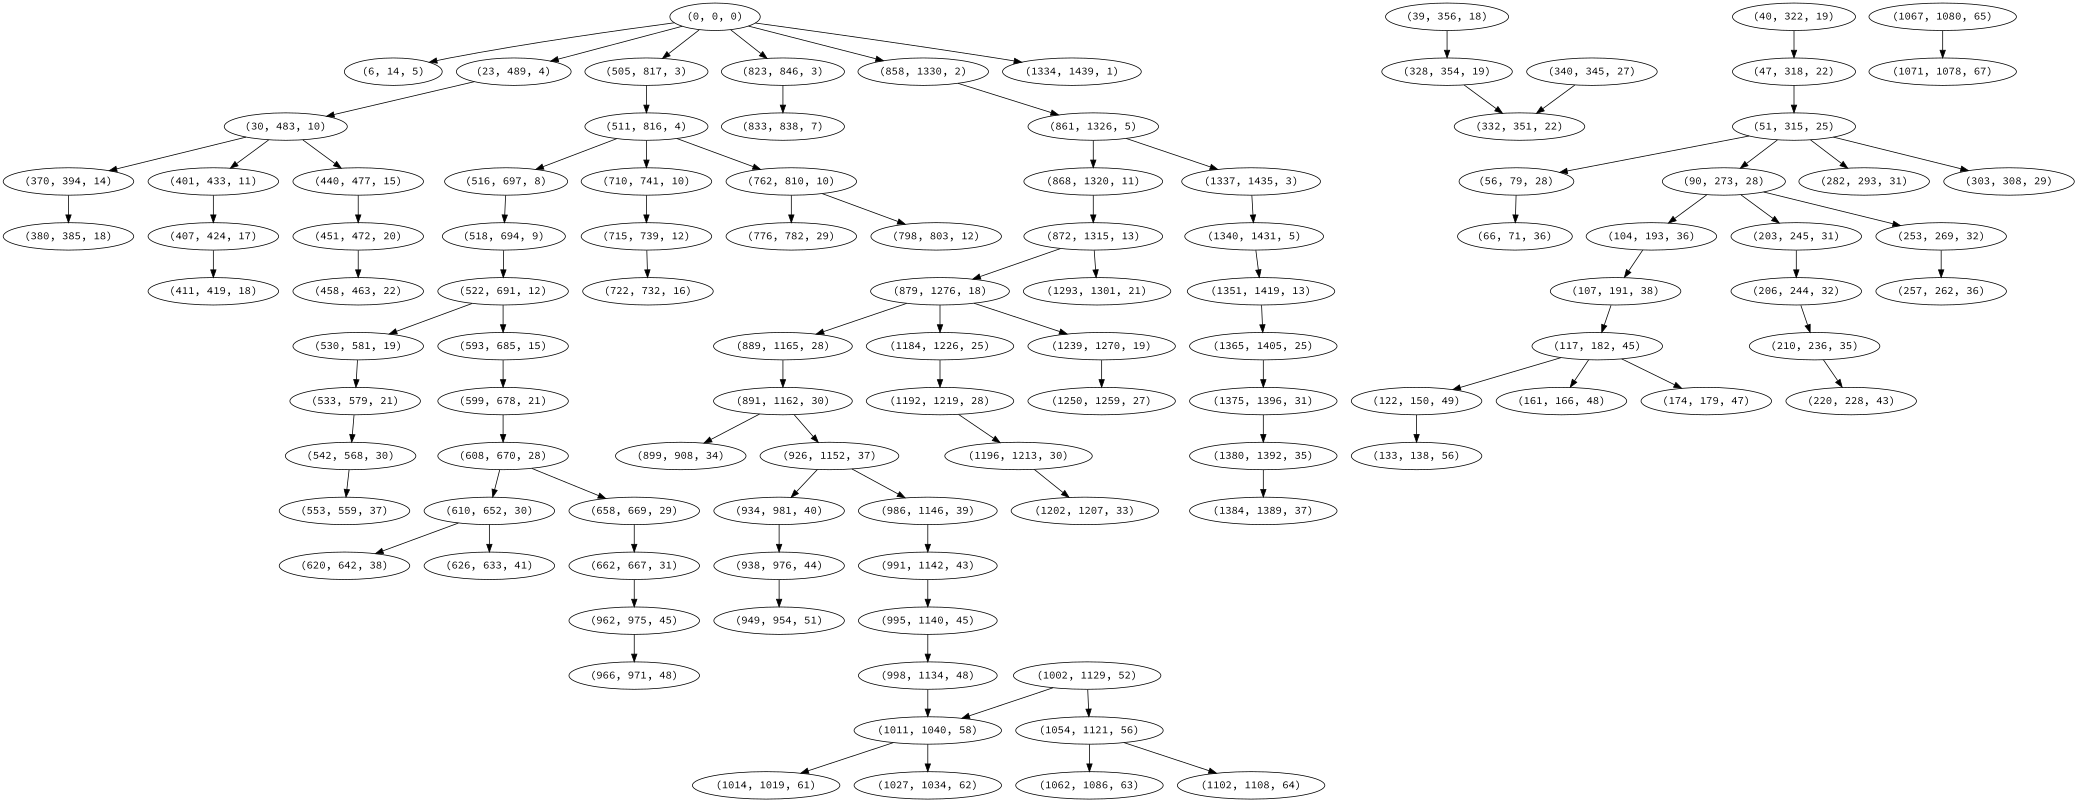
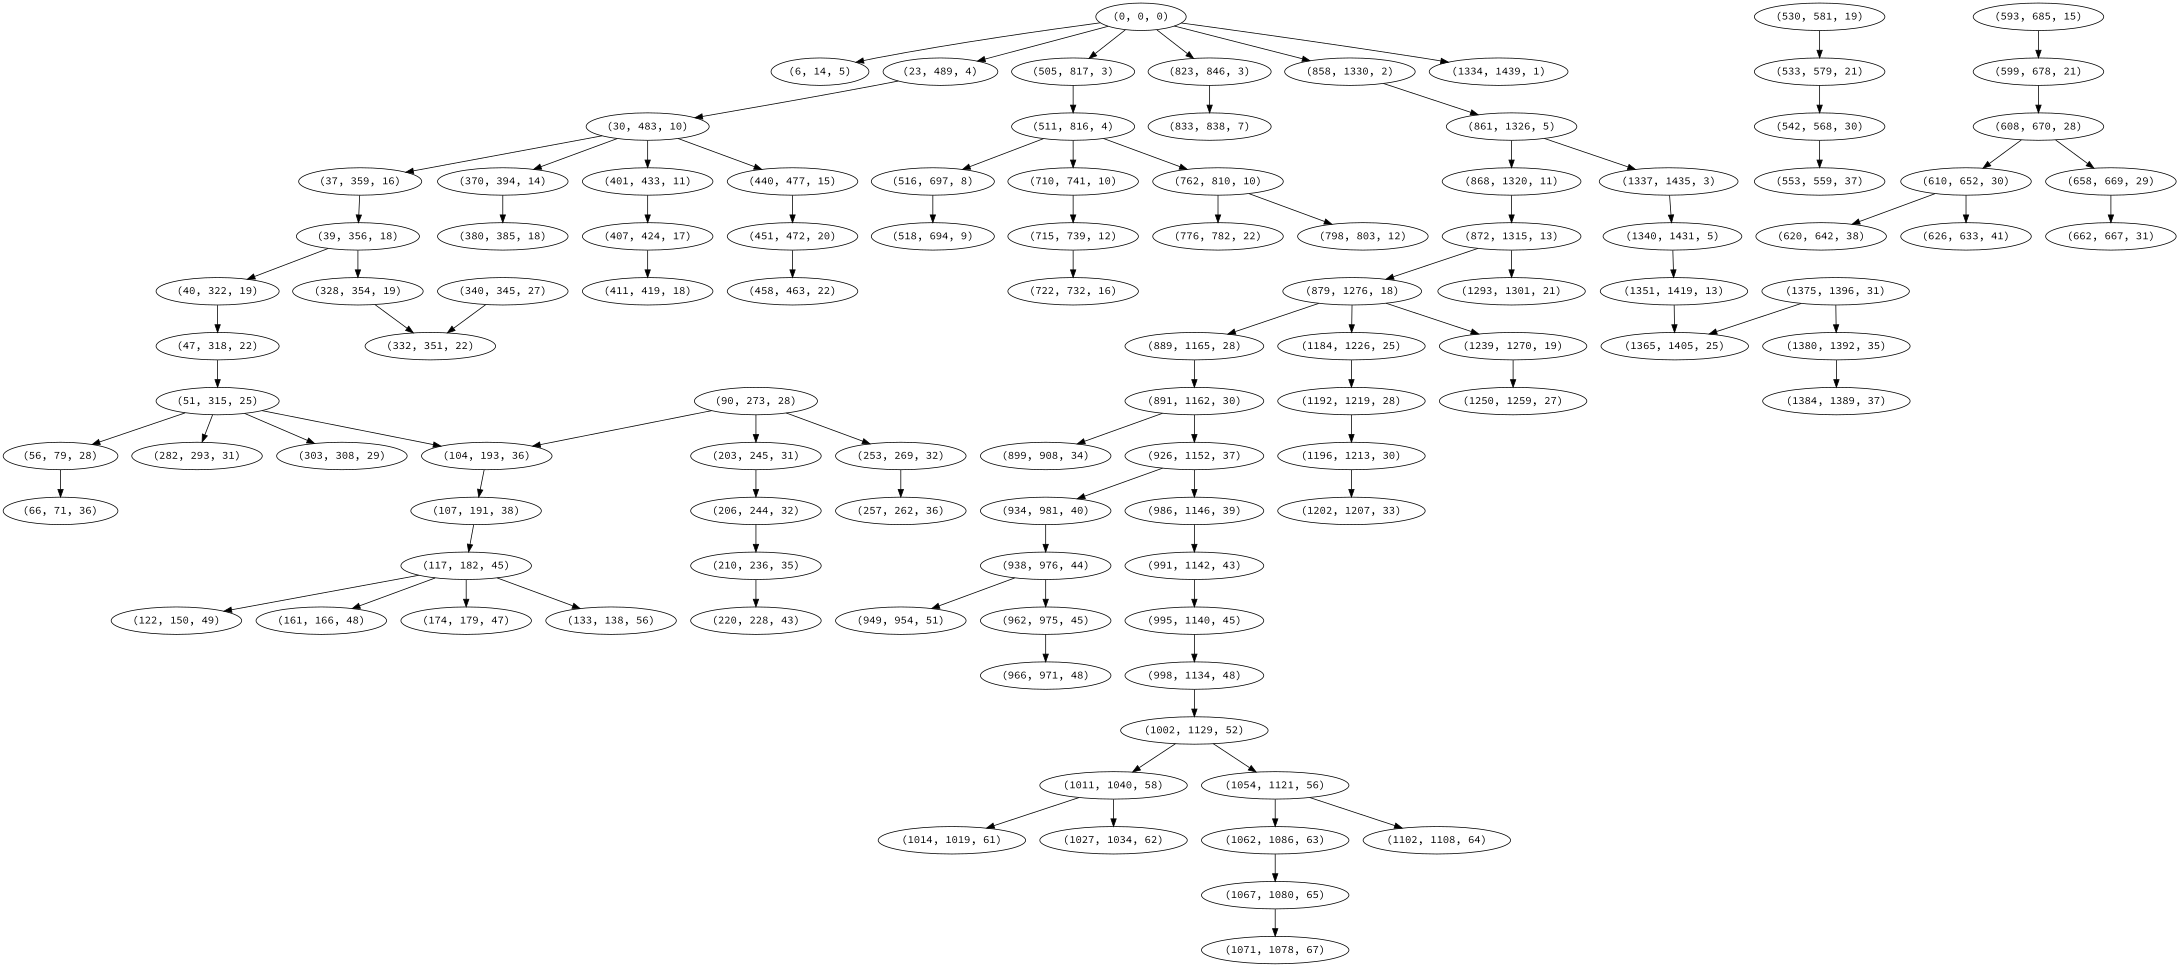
(1762, 152) -> (348, 428)
none -> (360, 181)
(791, 236) -> (1218, 236)
none -> (291, 262)
(503, 291) -> none
(1263, 370) -> (1759, 317)
(1417, 425) -> (535, 592)
(634, 589) -> (1046, 589)
(928, 699) -> (1194, 699)
none -> (1275, 864)
